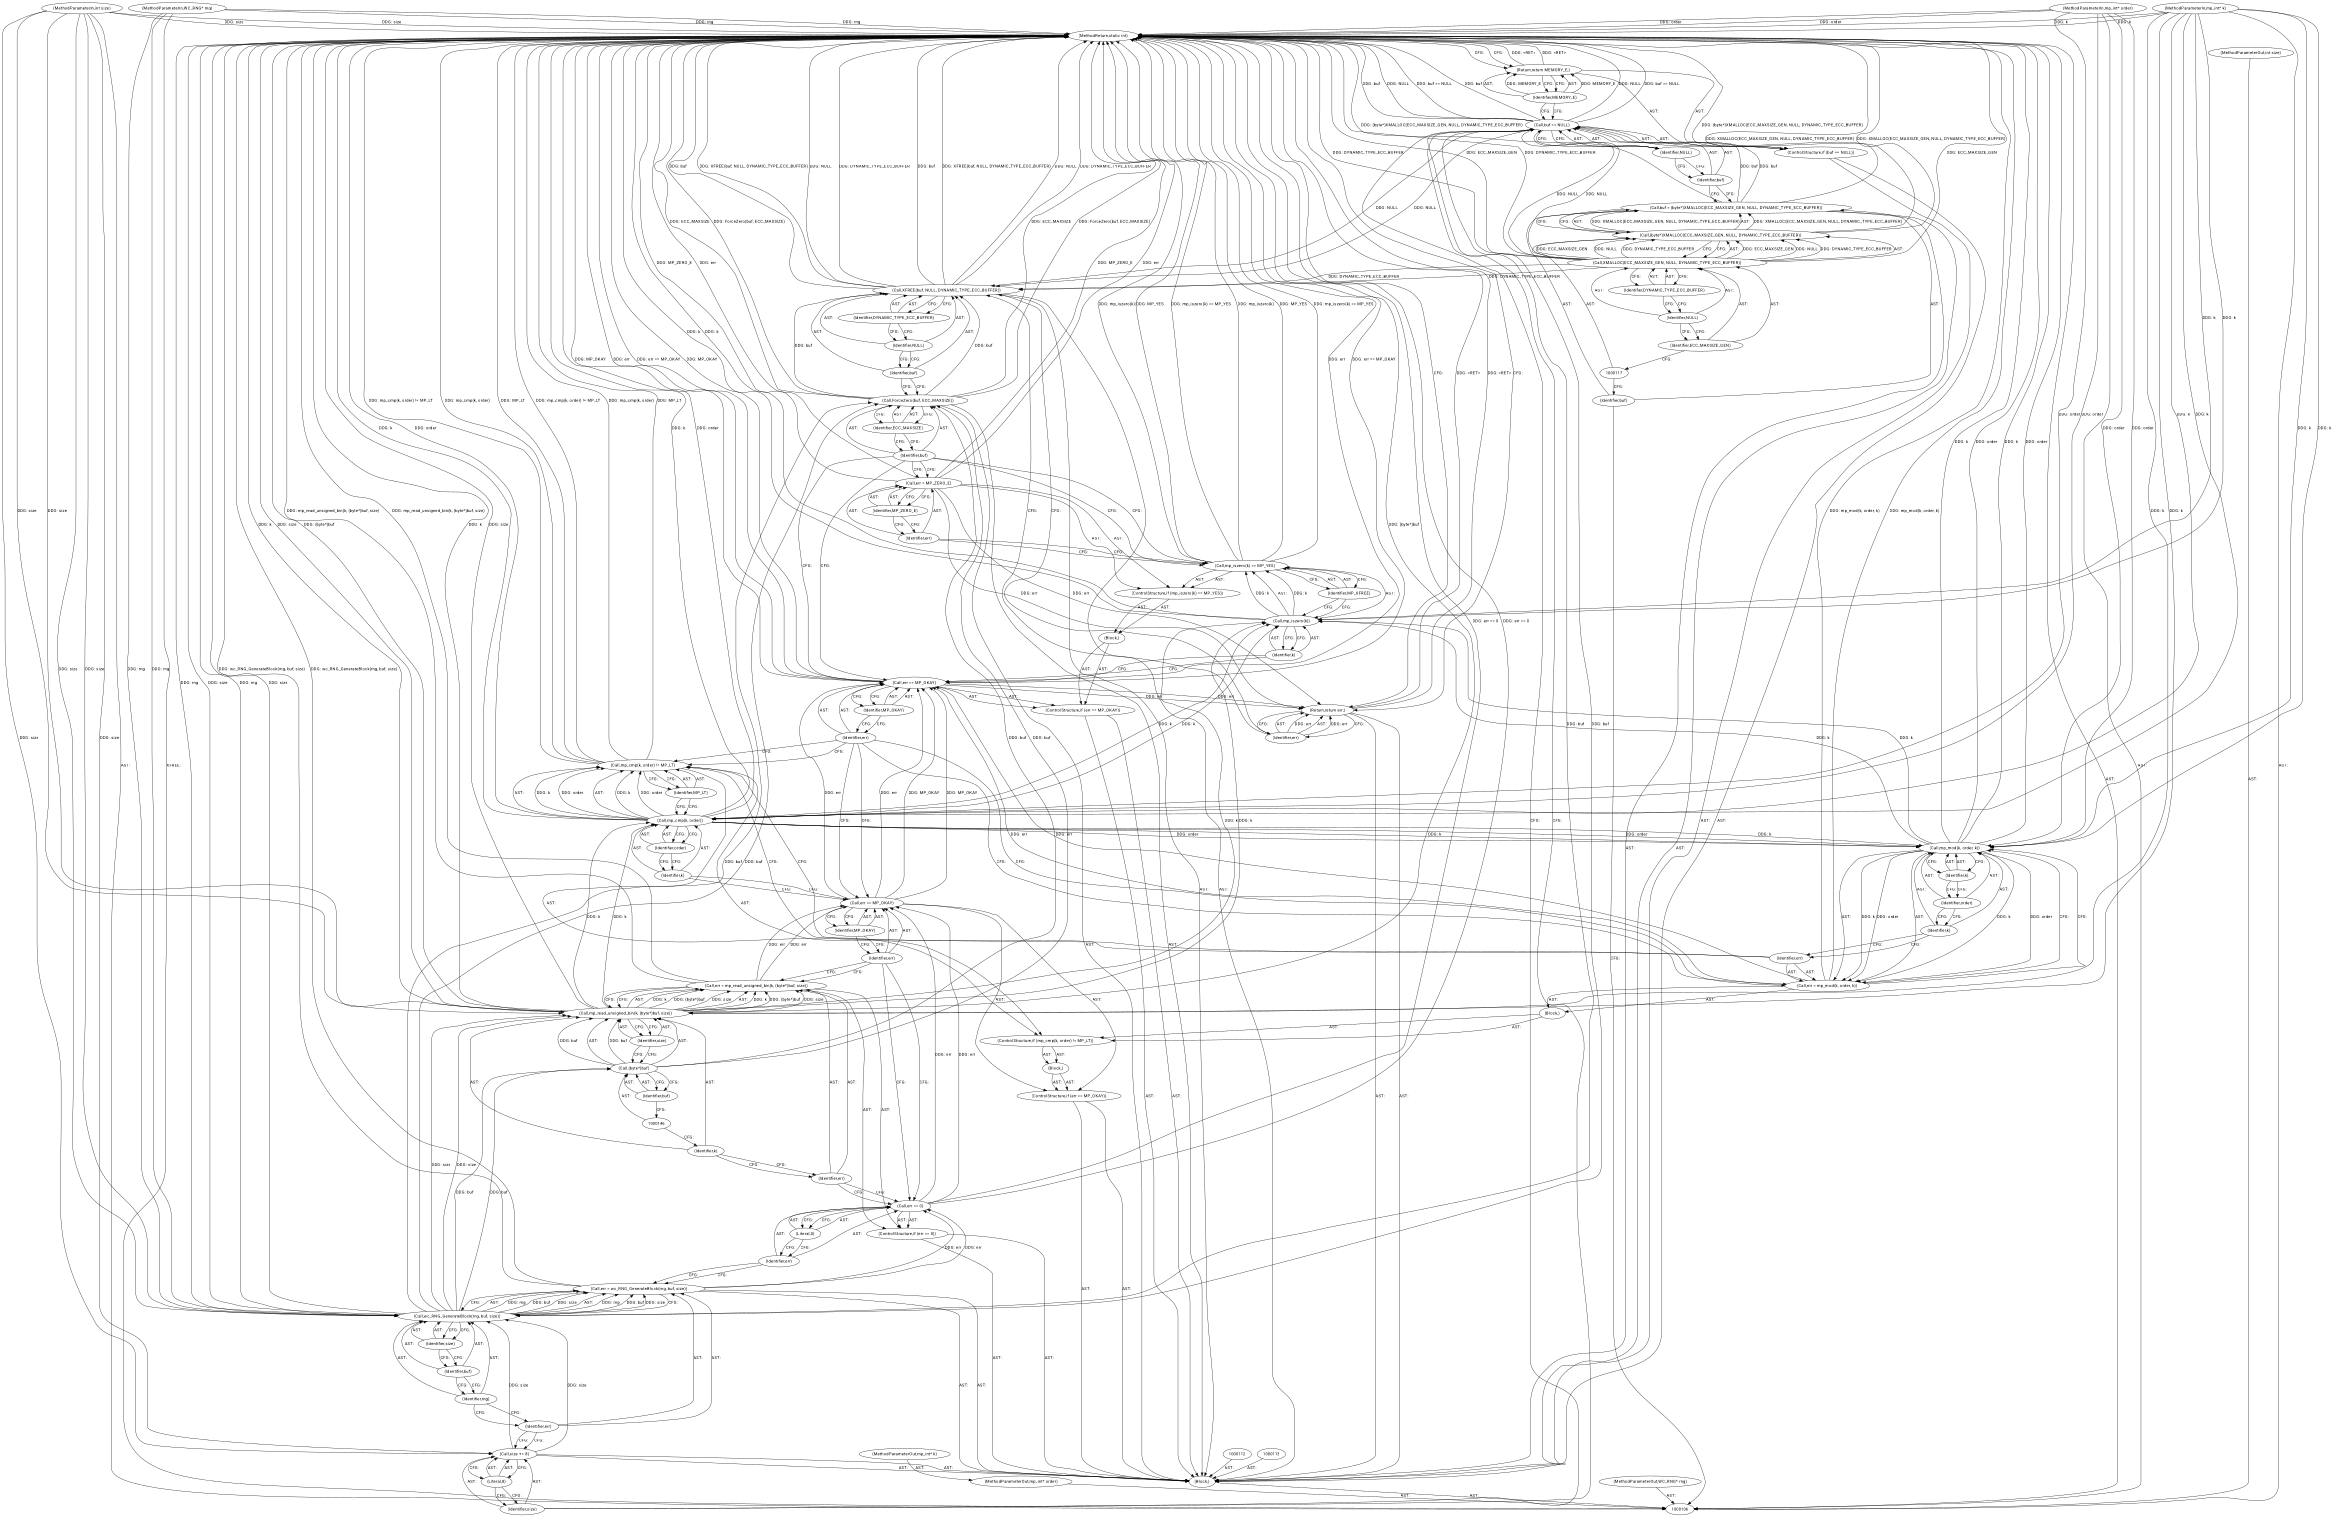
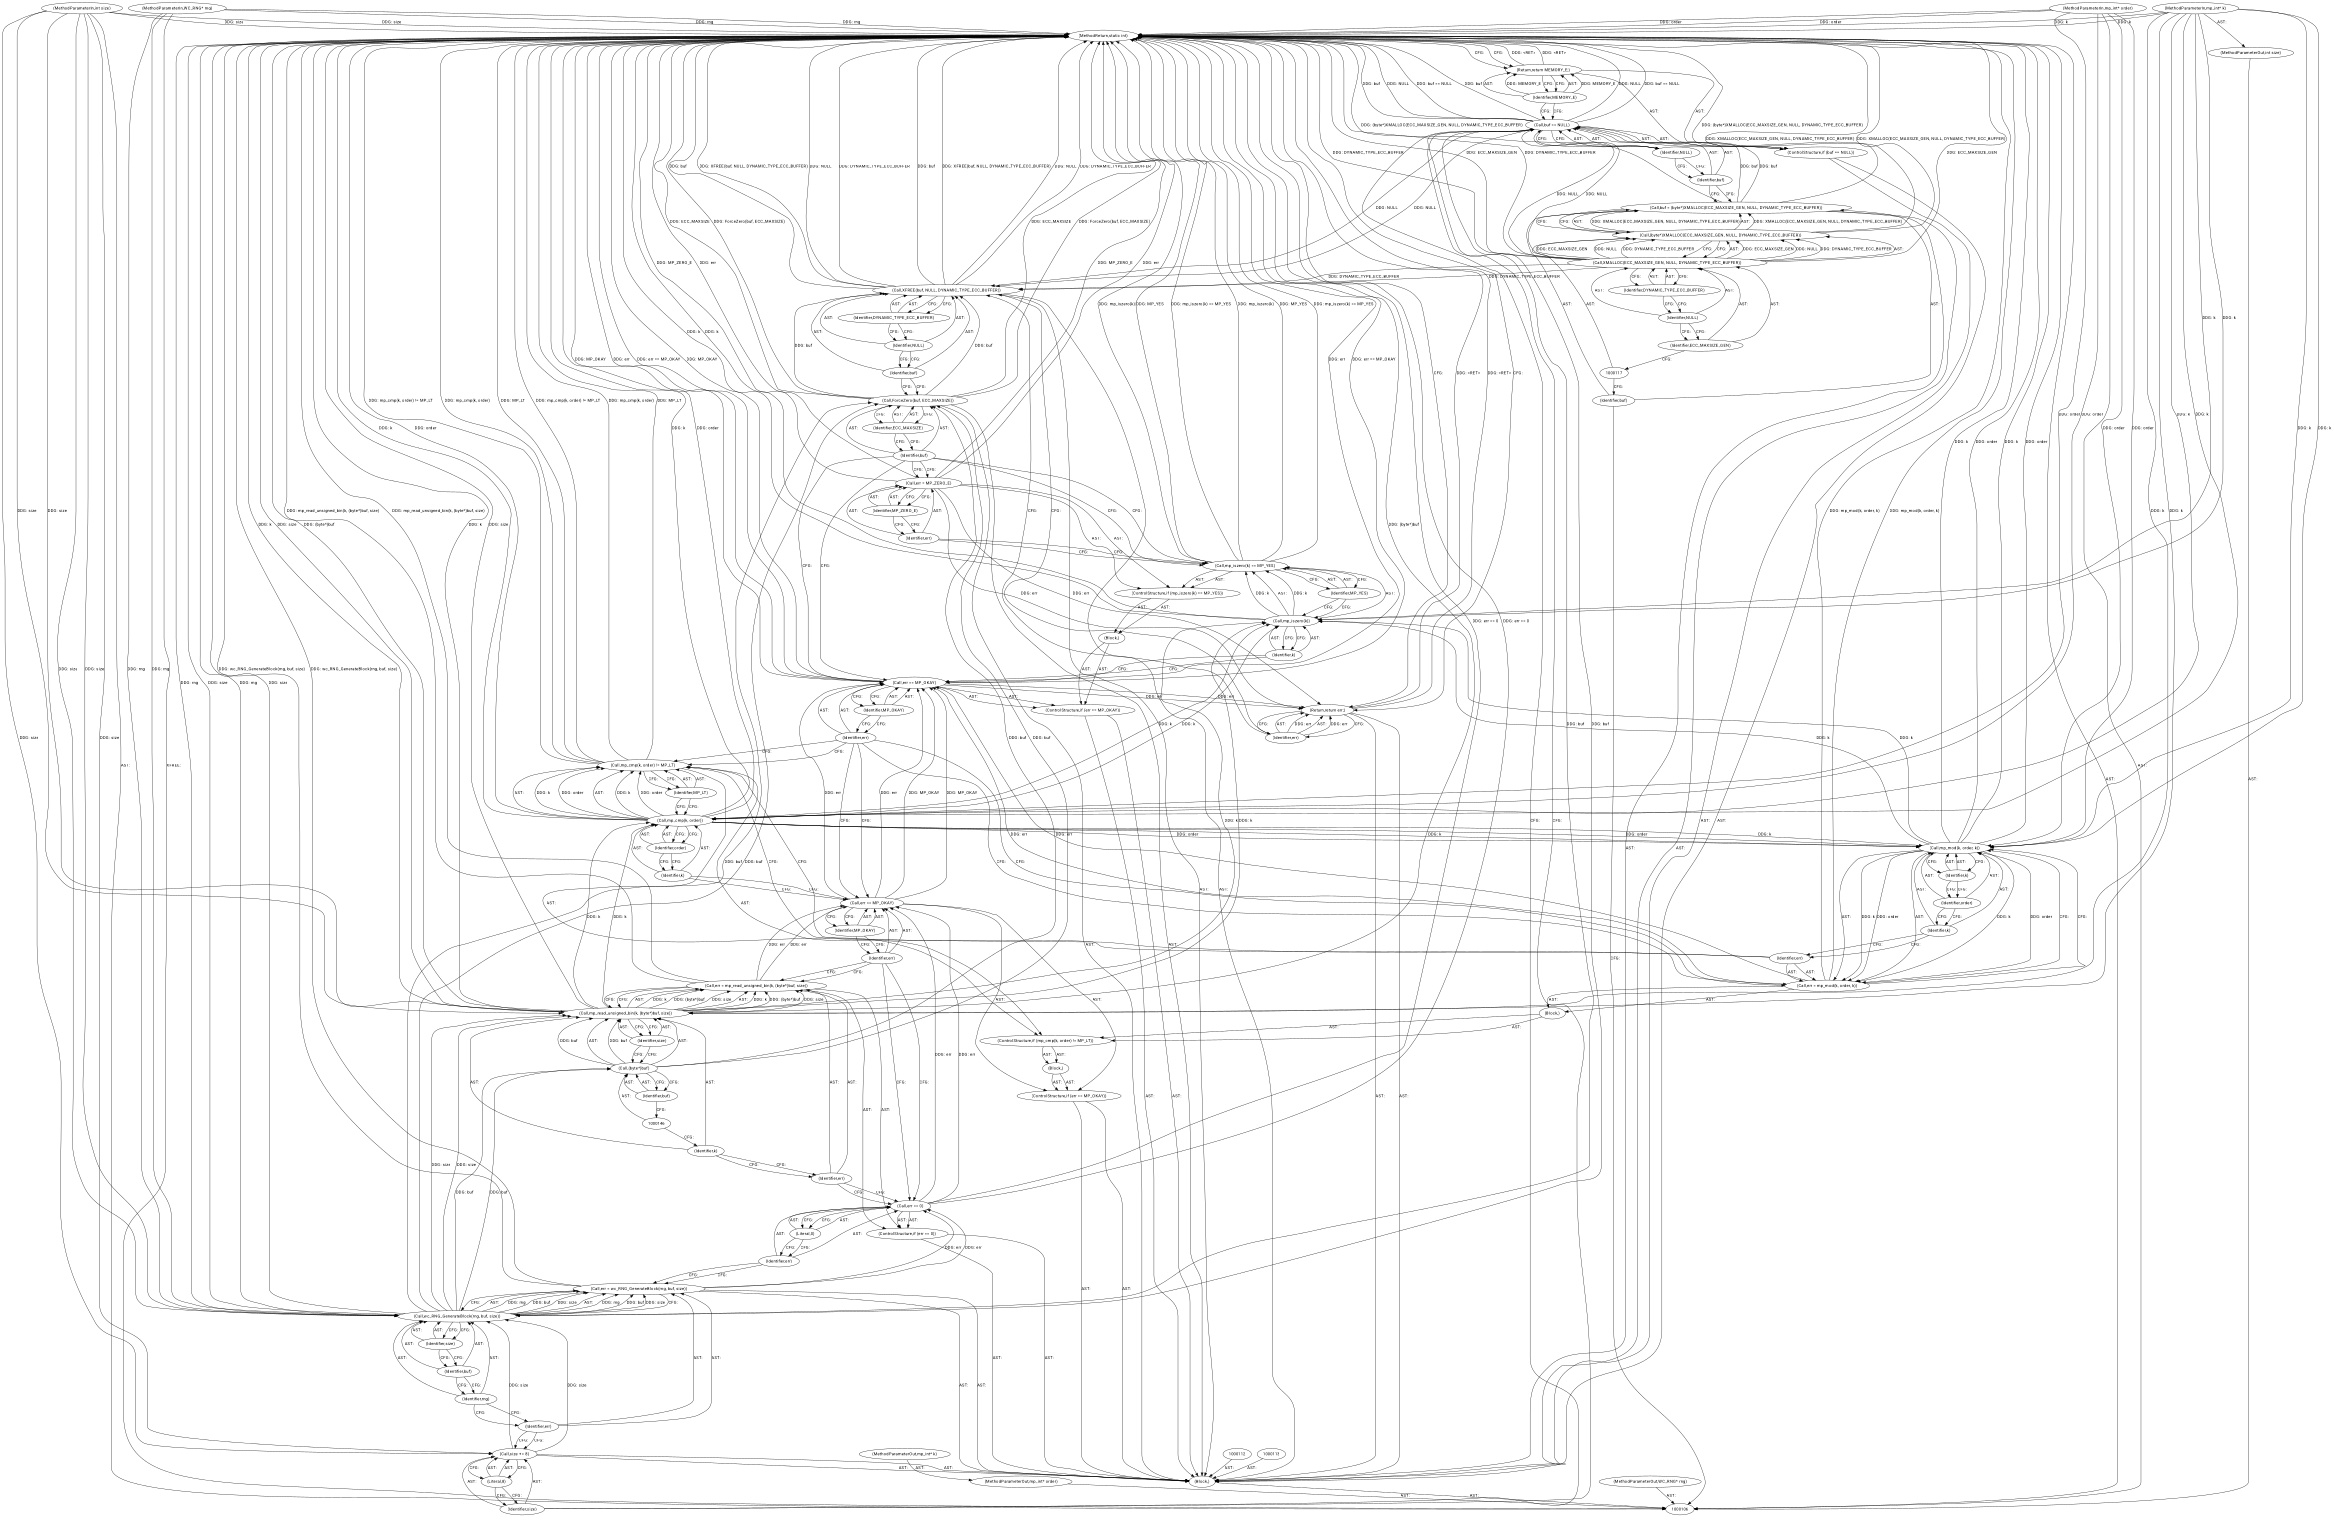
(1349, 593) -> (1349, 593)
(2279, 1022) -> (2224, 29)
